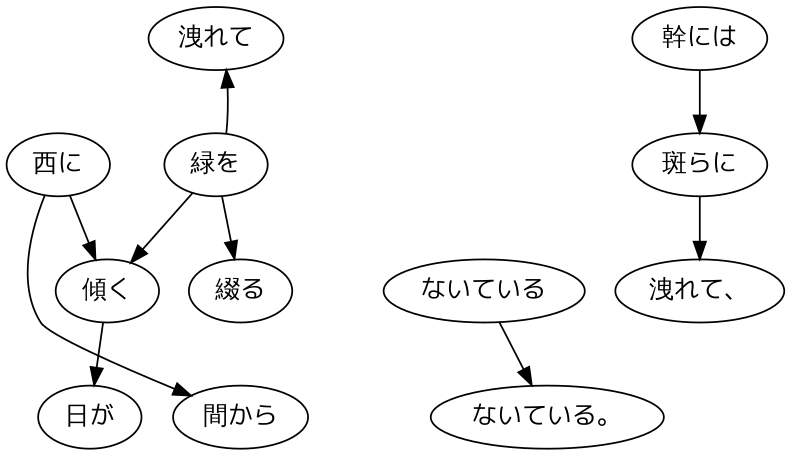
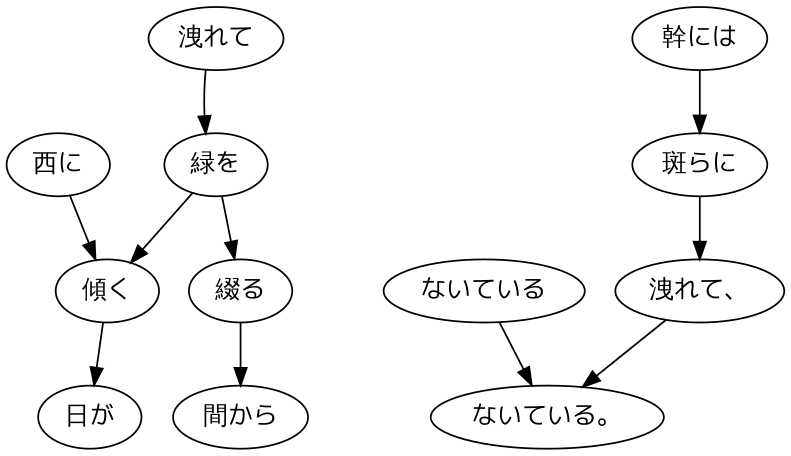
(228, 111) -> (204, 93)
(47, 329) -> (241, 345)
none -> (631, 348)
